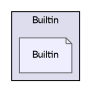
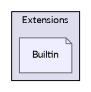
(46, 21) -> (46, 21)
